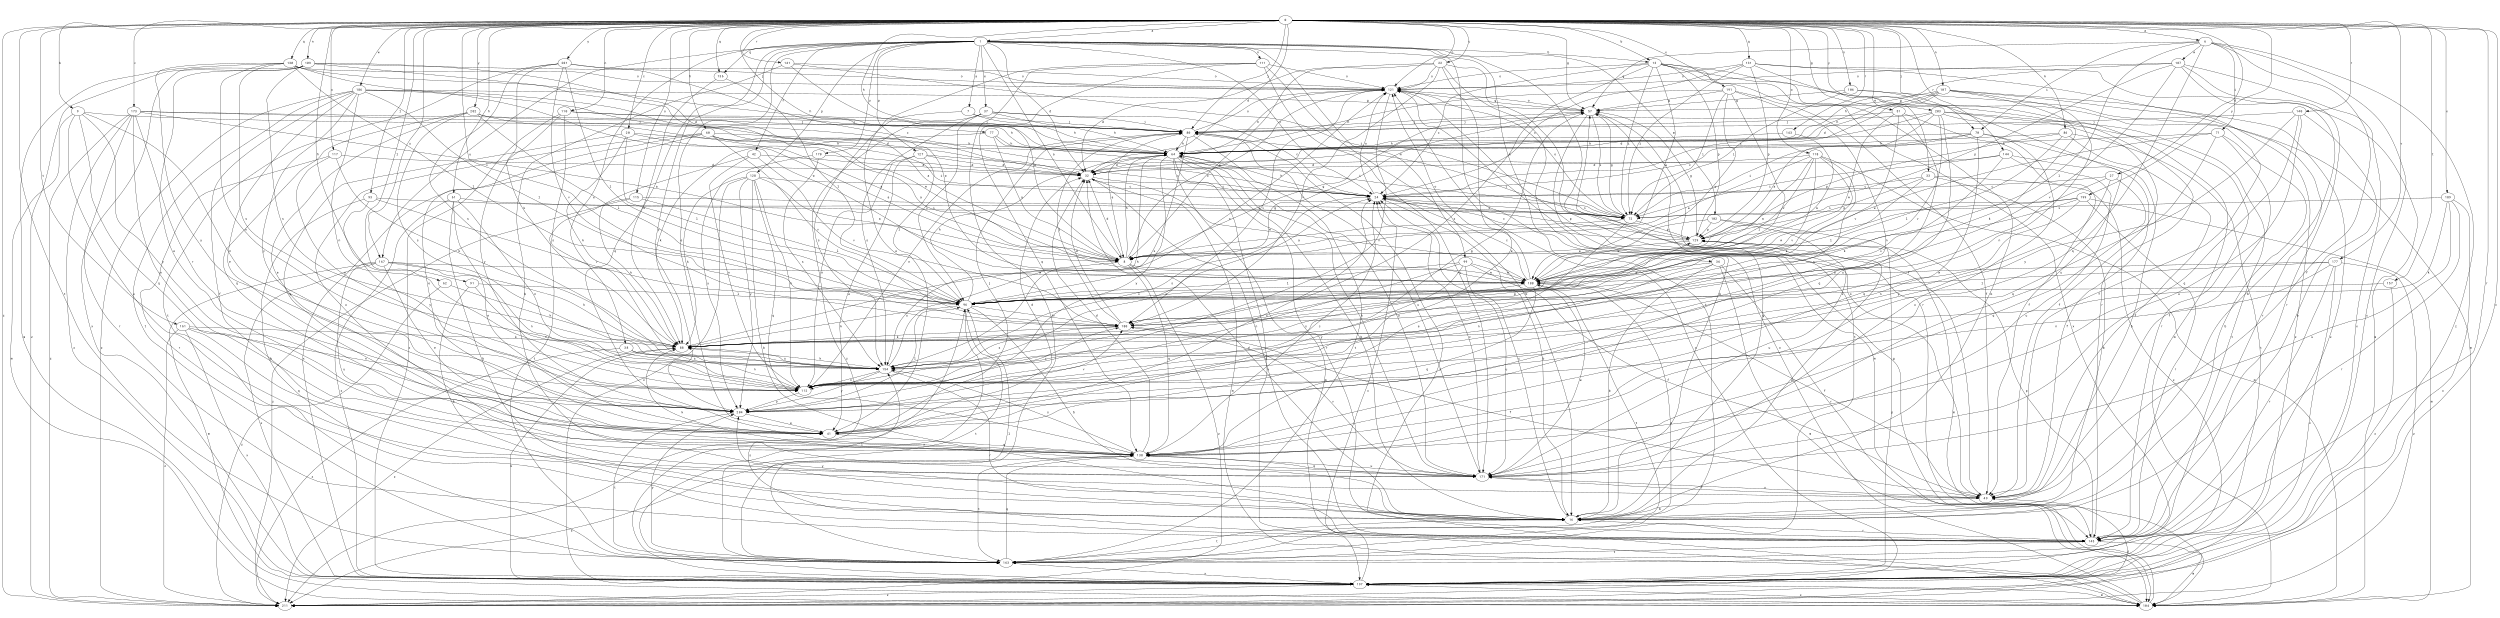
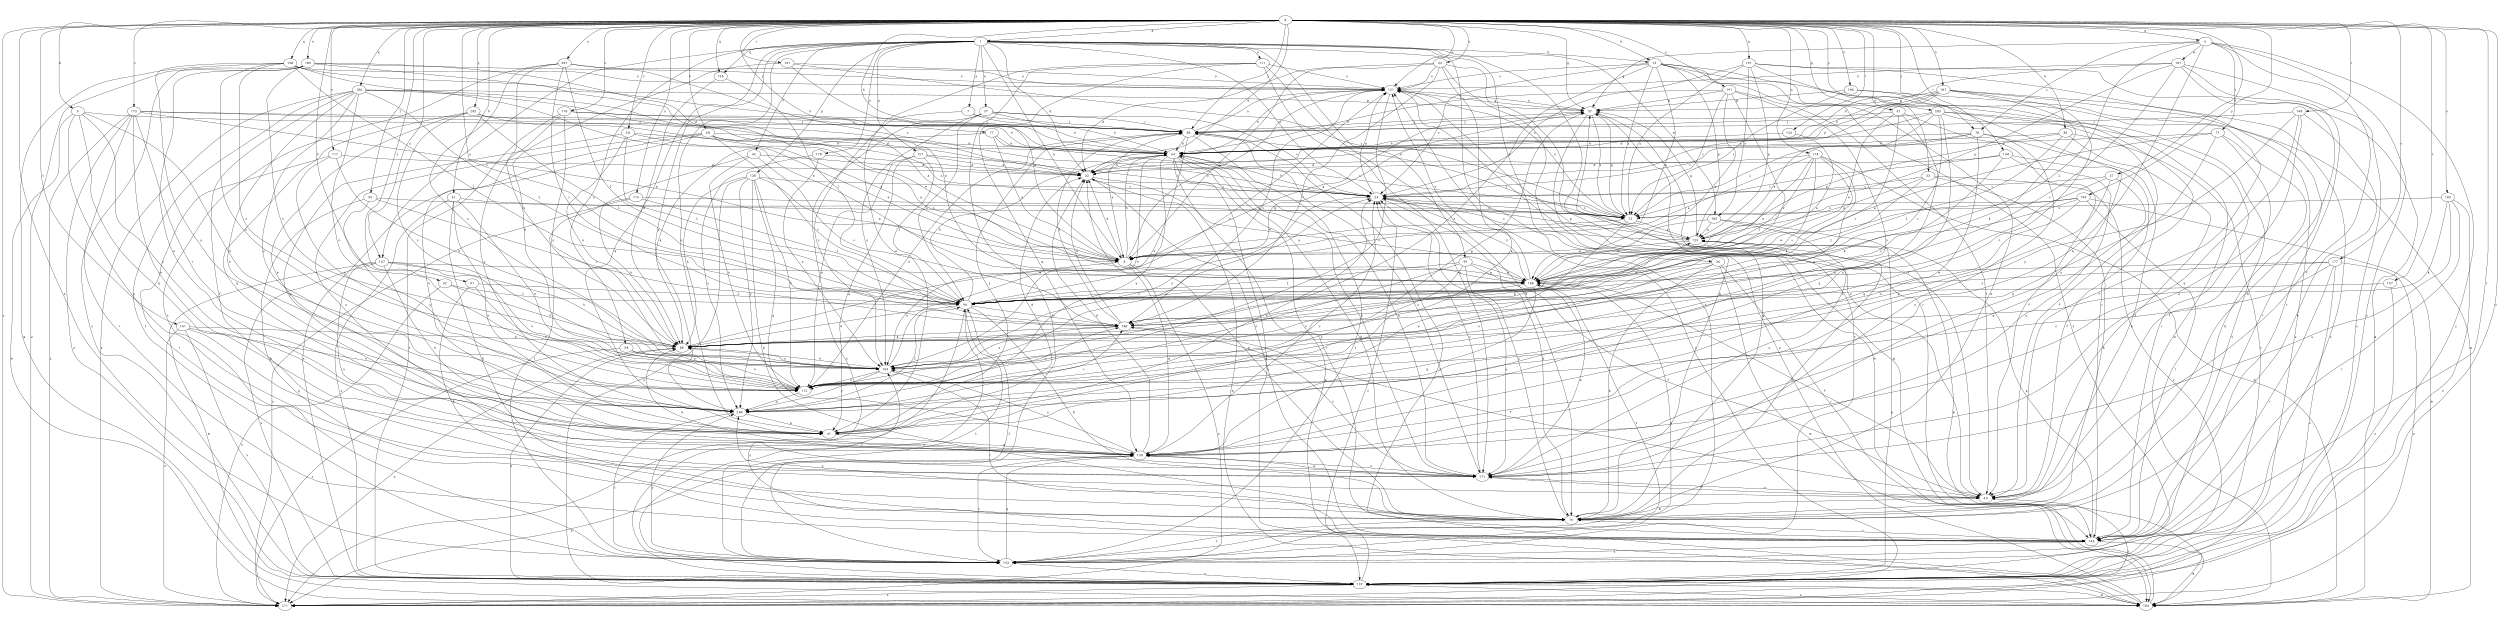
(1572, 83) -> (1744, 144)
none -> (703, 302)
(752, 463) -> (524, 229)
